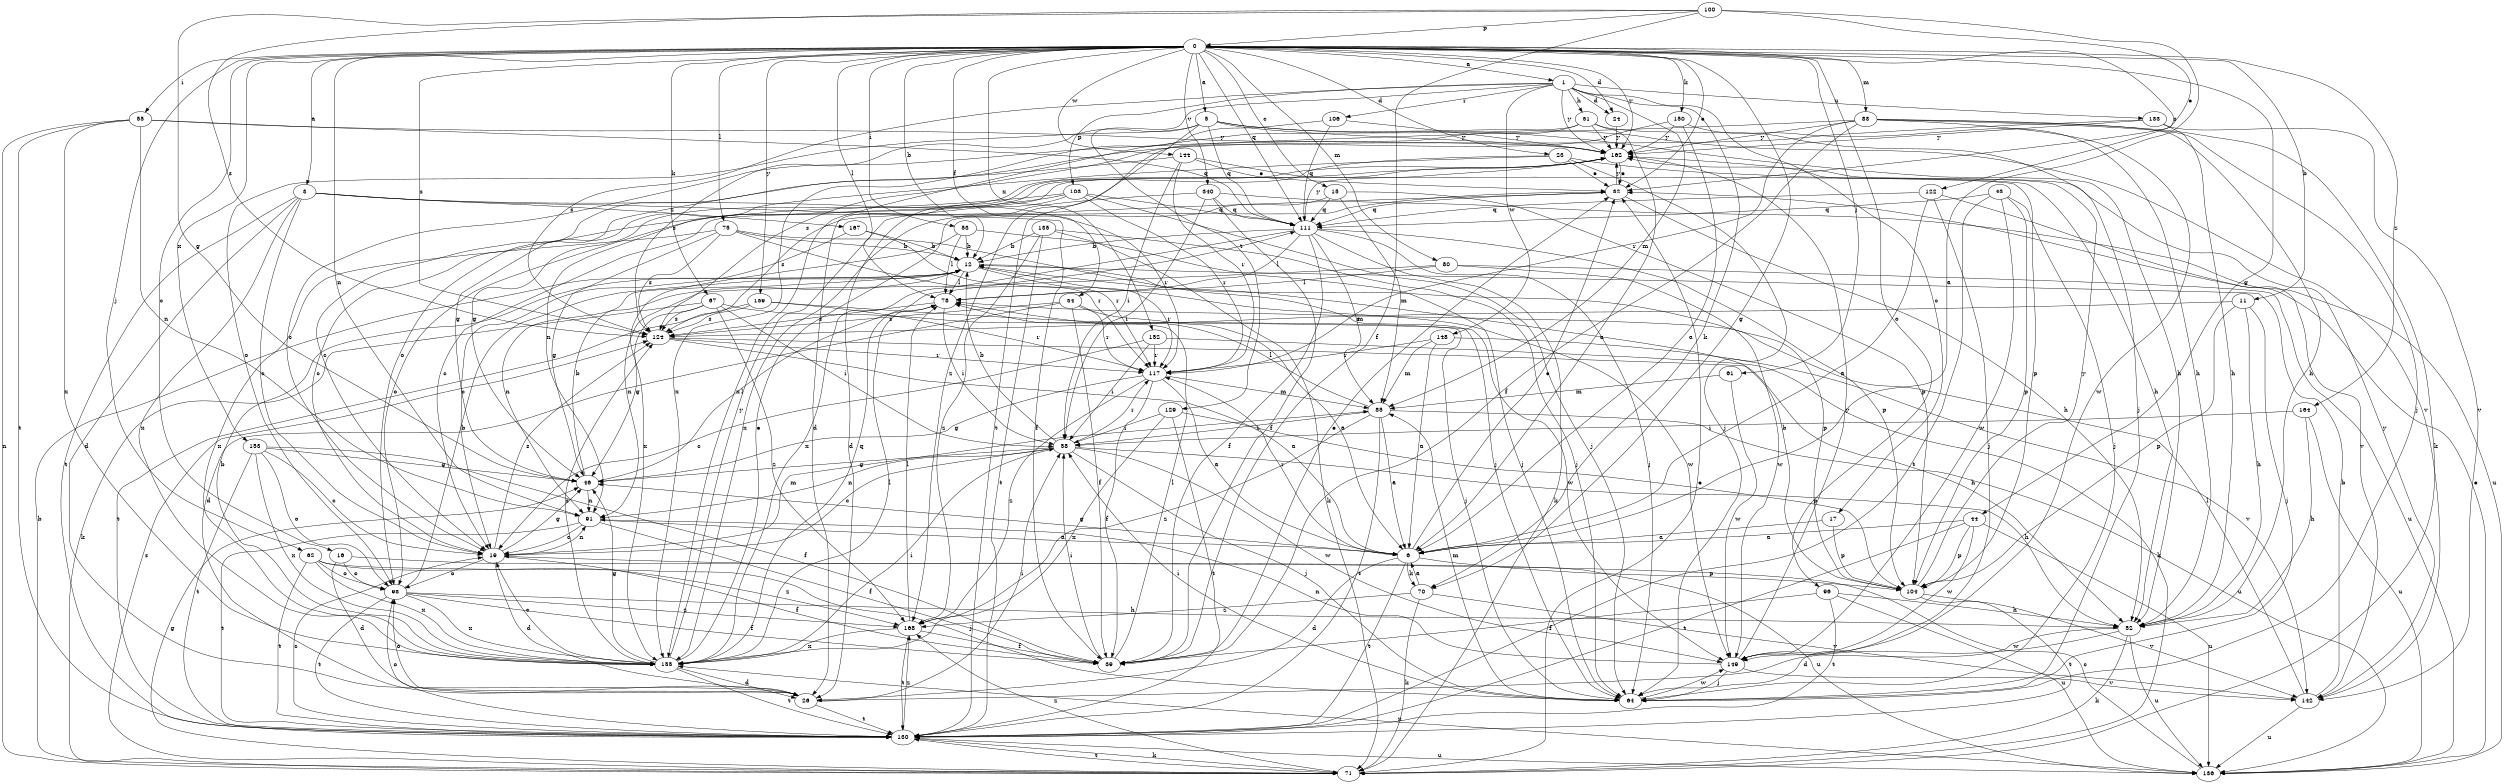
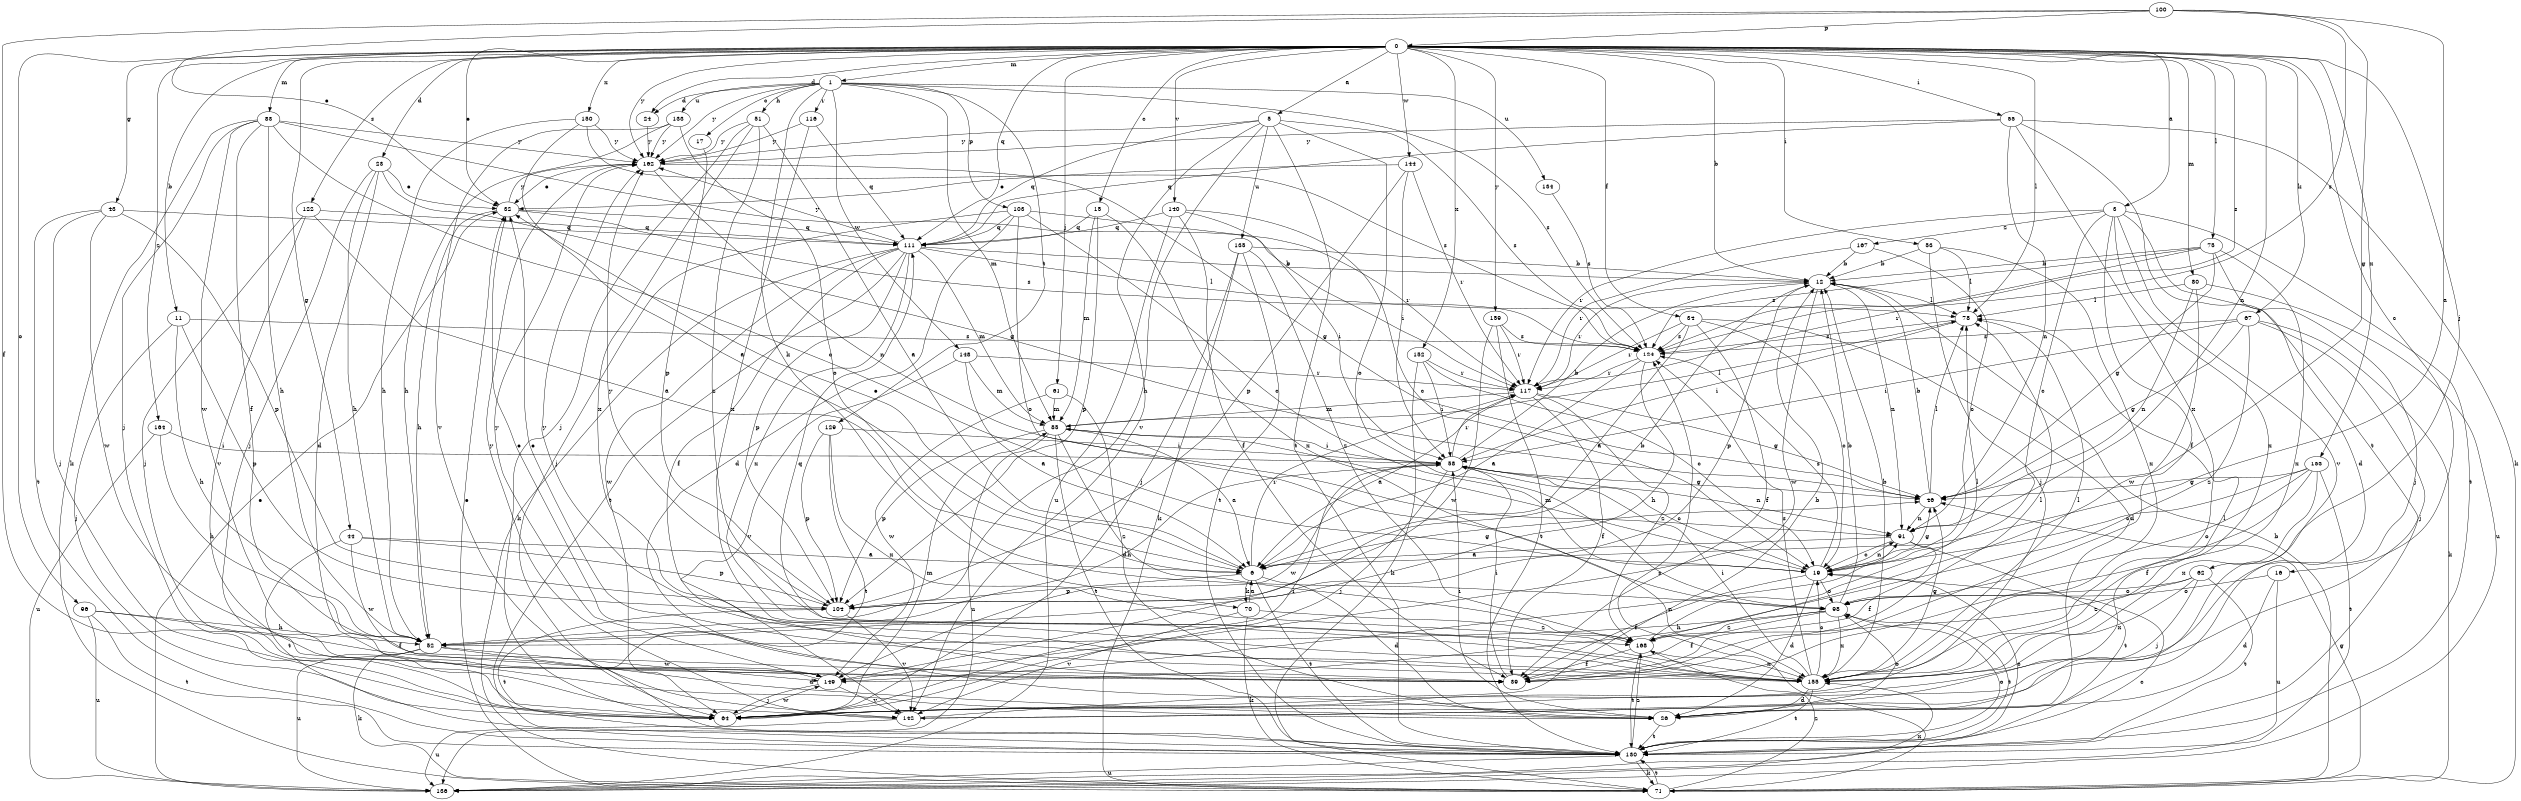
(1468, 65) -> (1014, 65)
(1686, 83) -> (606, 83)
(1756, 117) -> (692, 50)
(1334, 119) -> (811, 119)
none -> (1255, 183)
none -> (1548, 187)
(1208, 192) -> (1174, 209)
(589, 218) -> (1829, 409)
(5, 446) -> (2516, 464)
(1650, 465) -> (610, 482)
none -> (916, 482)
(1633, 537) -> none
(2158, 612) -> none
none -> (1222, 647)
none -> (1901, 703)
none -> (784, 735)
